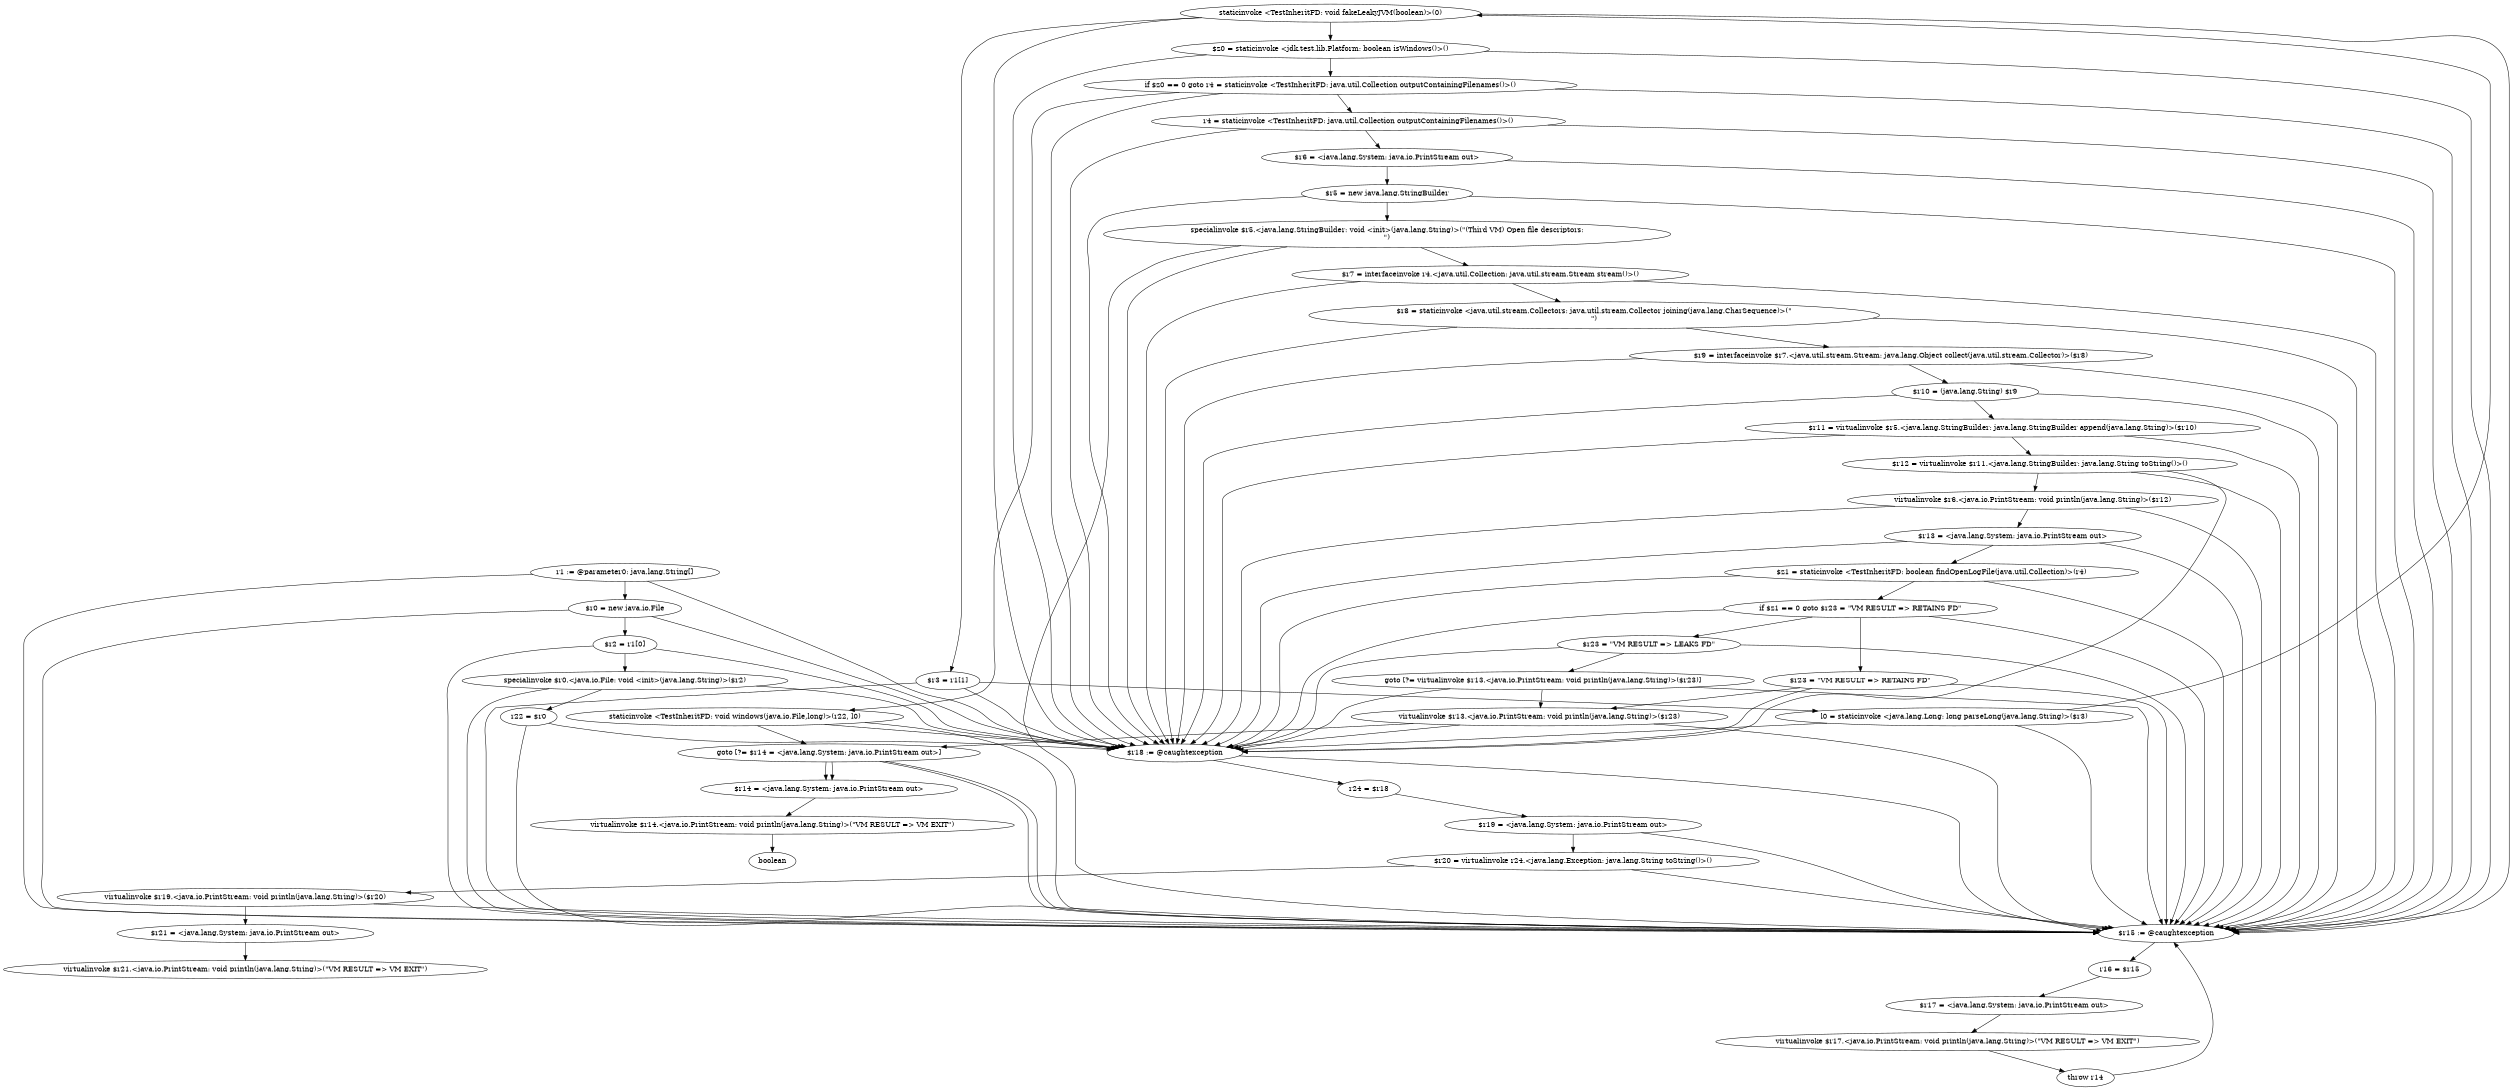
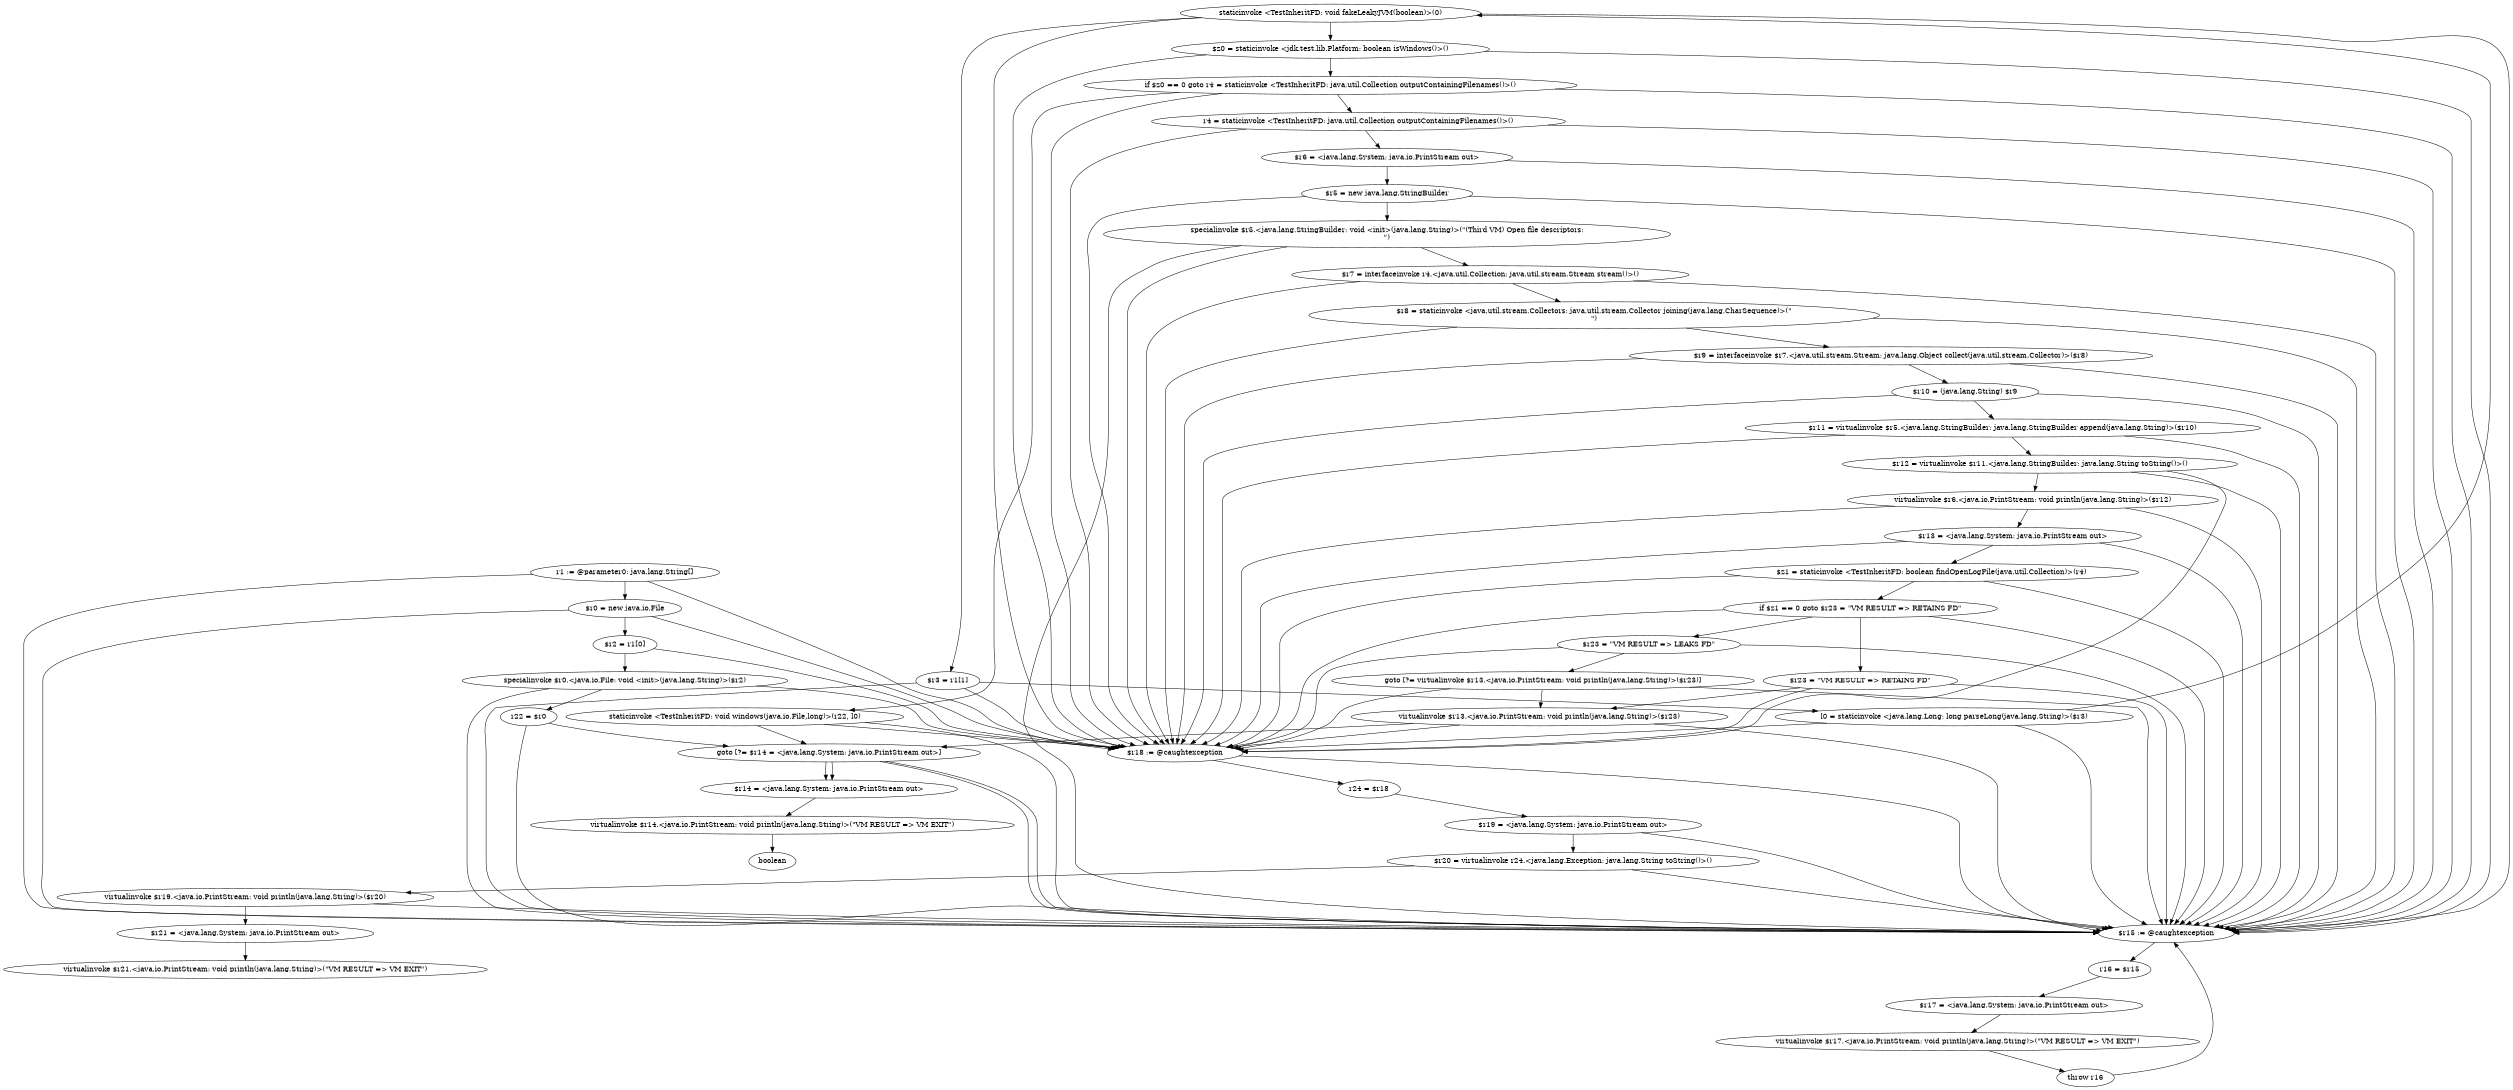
(827, 742) -> (636, 737)
(1089, 926) -> none
(2086, 1078) -> (2086, 1078)
